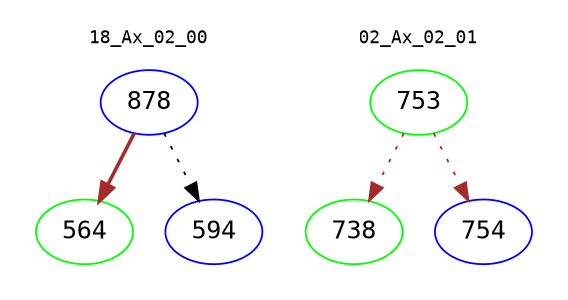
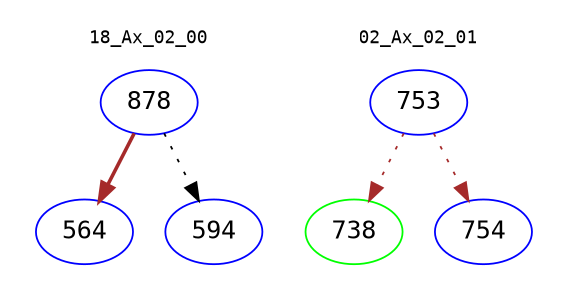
(419, 102) -> (419, 102)
(84, 232) -> (84, 232)
